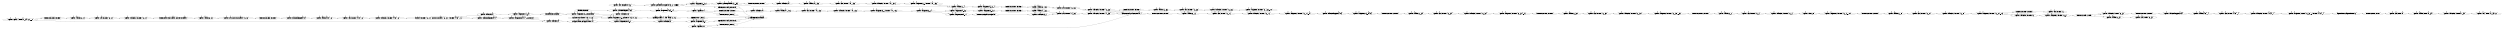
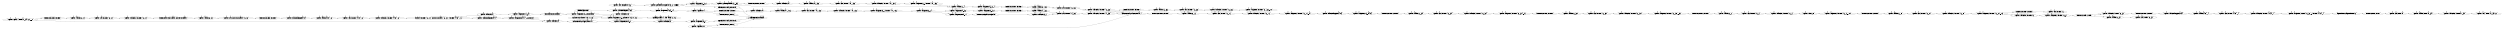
(583, 11) -> (583, 11)
(553, 14) -> (553, 14)
(698, 18) -> none
(583, 22) -> (583, 22)
